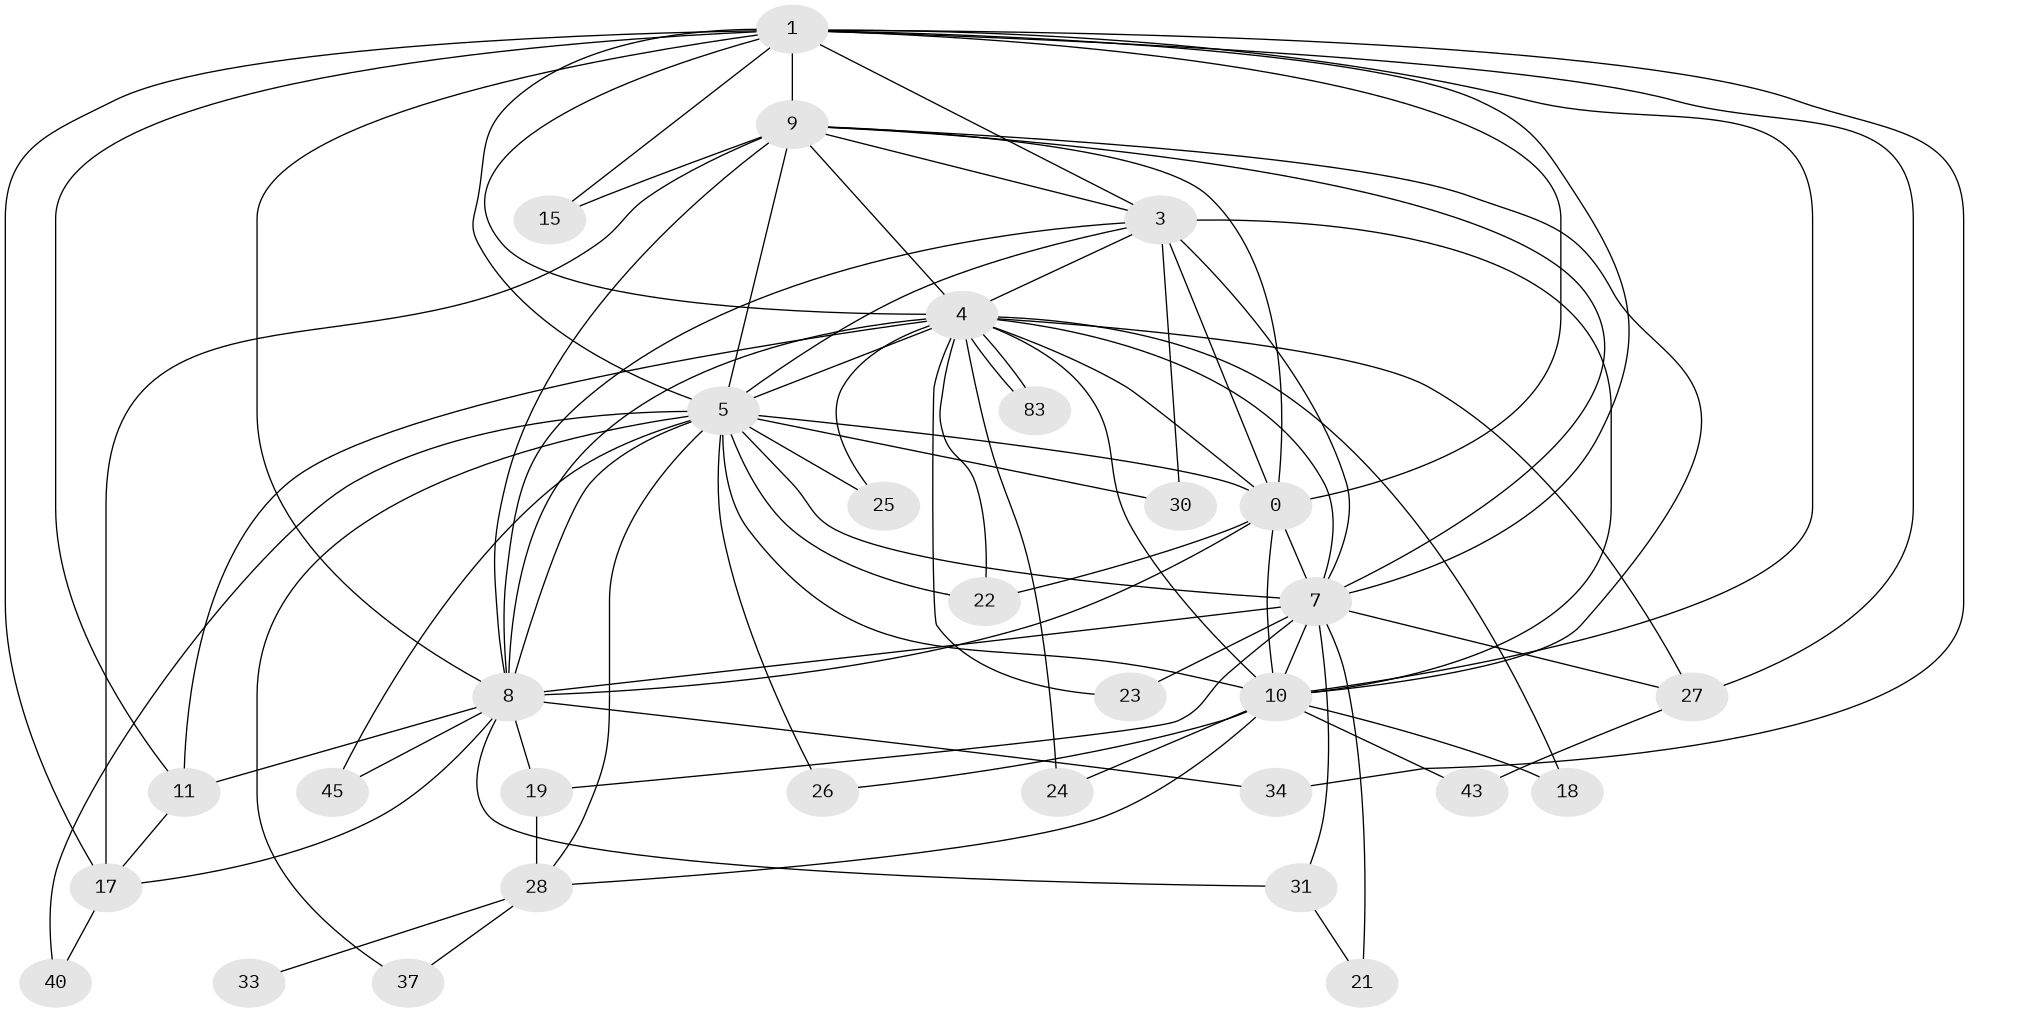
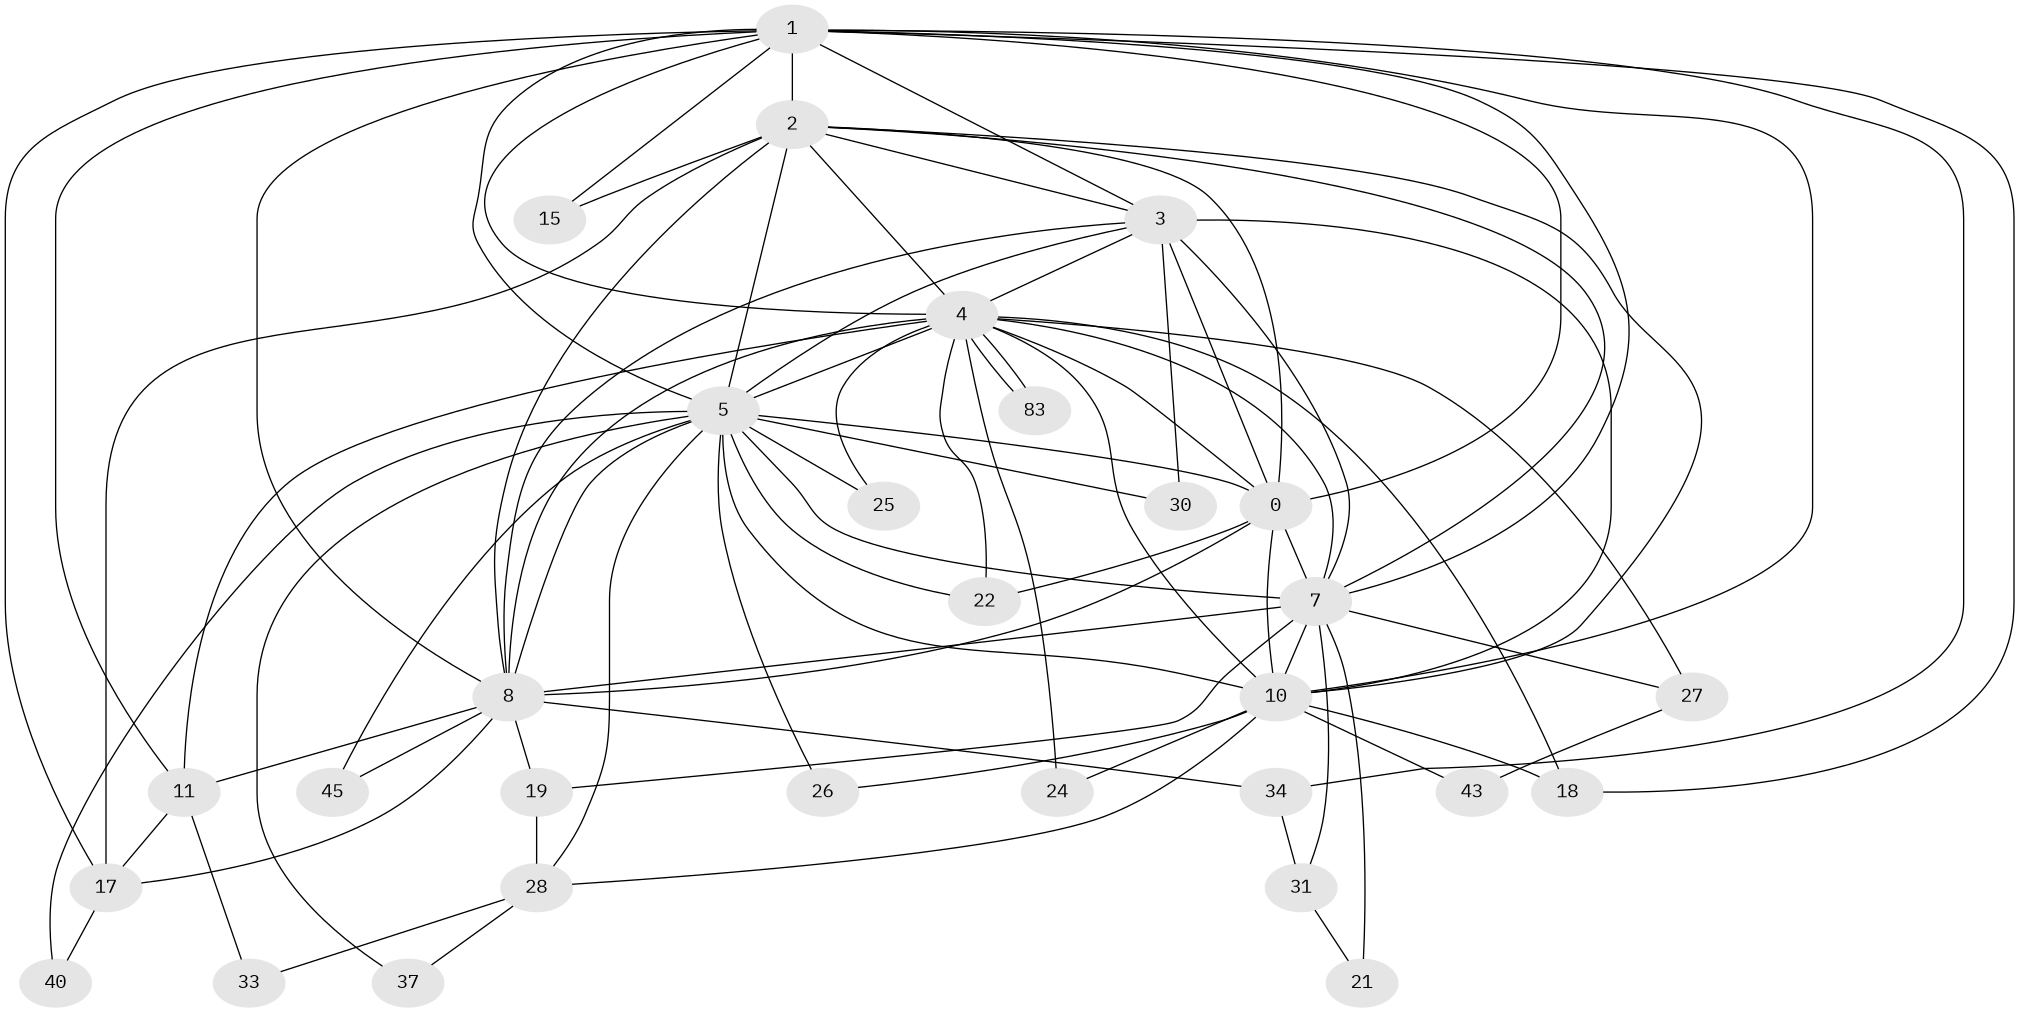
(1679, 102) -> (1889, 104)
(792, 125) -> (792, 125)
(1130, 697) -> none
(845, 872) -> (1289, 840)
none -> (217, 888)
